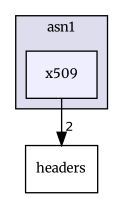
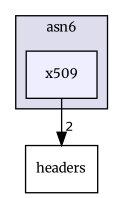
(62, 28) -> (62, 28)
